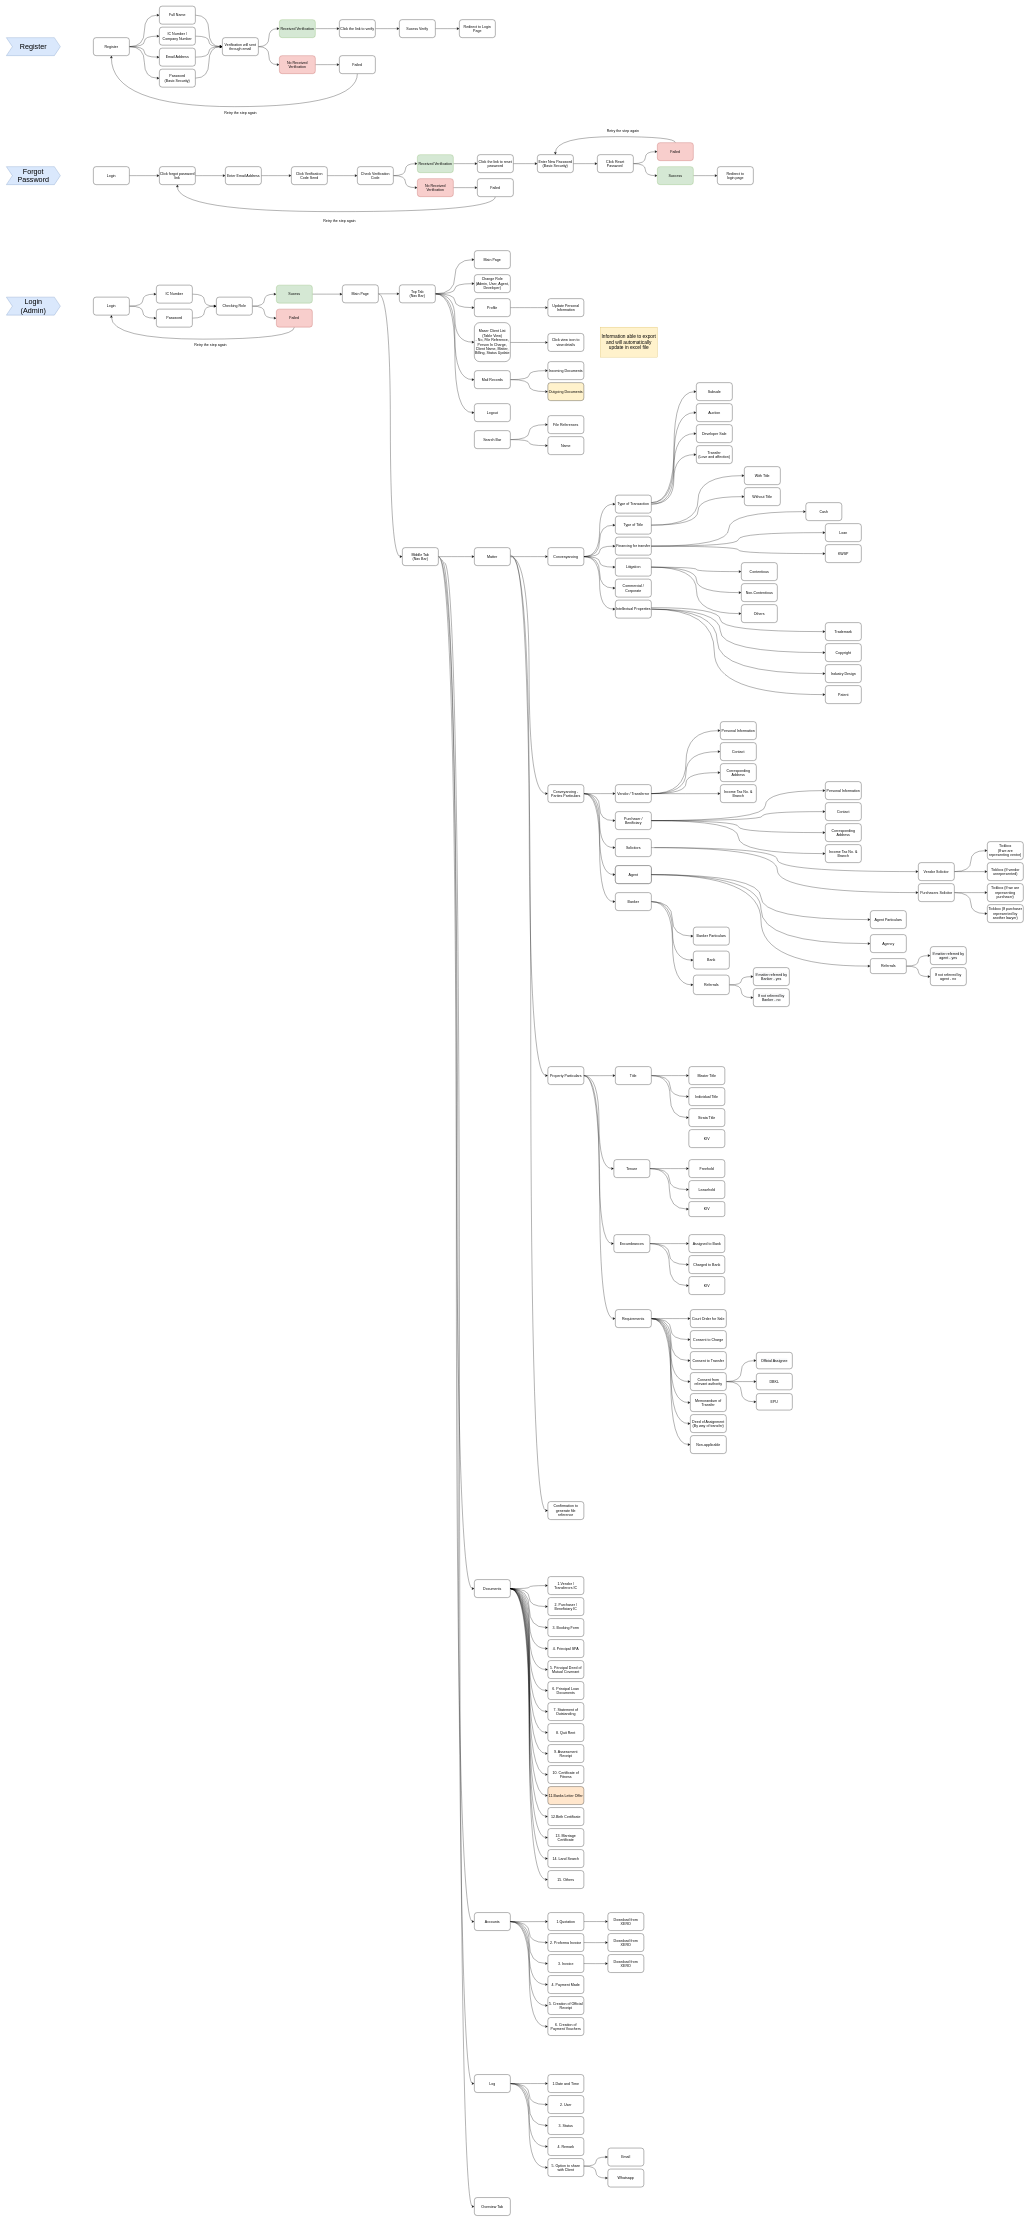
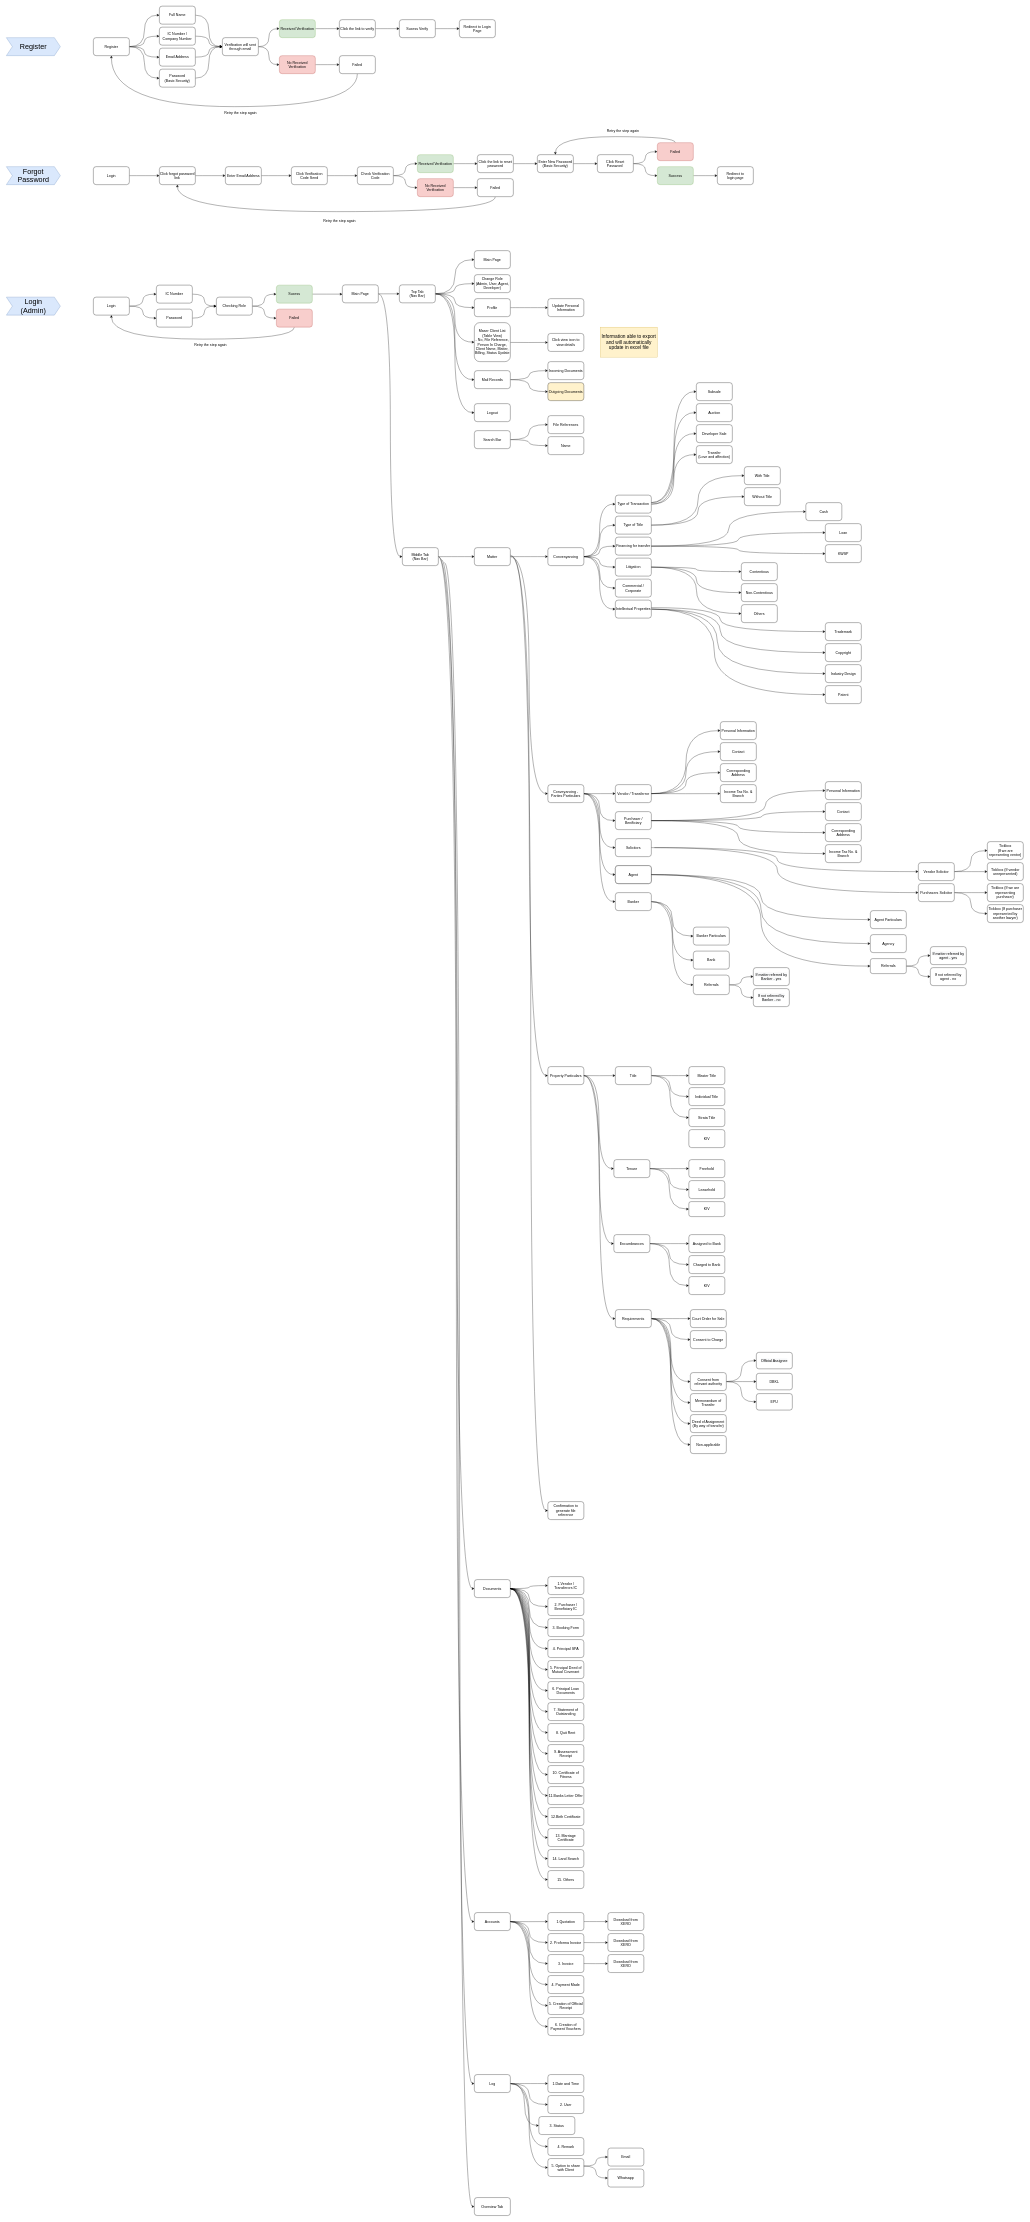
(687, 1361) -> none
(708, 1361) -> none
(566, 1796) -> (566, 1796)
(566, 2126) -> (557, 2126)
